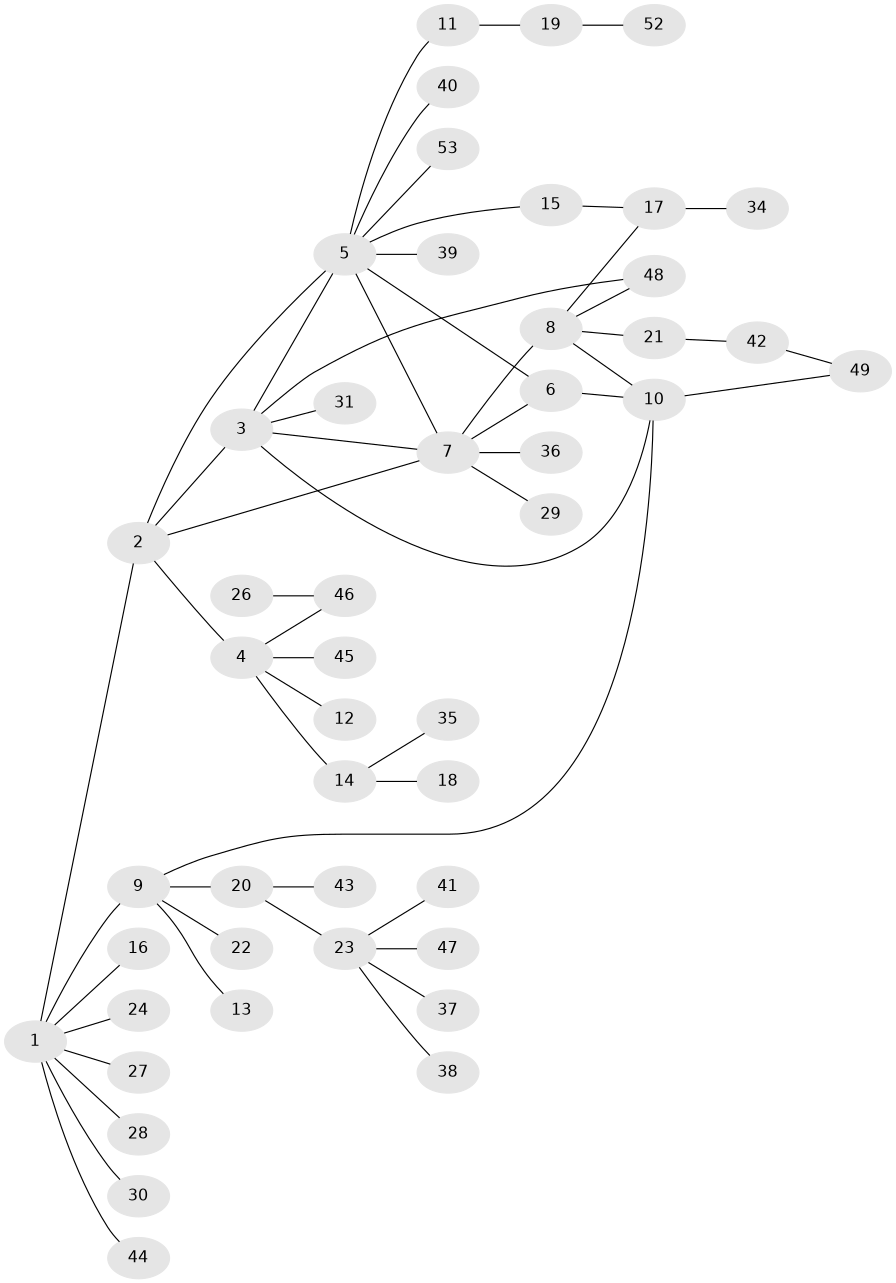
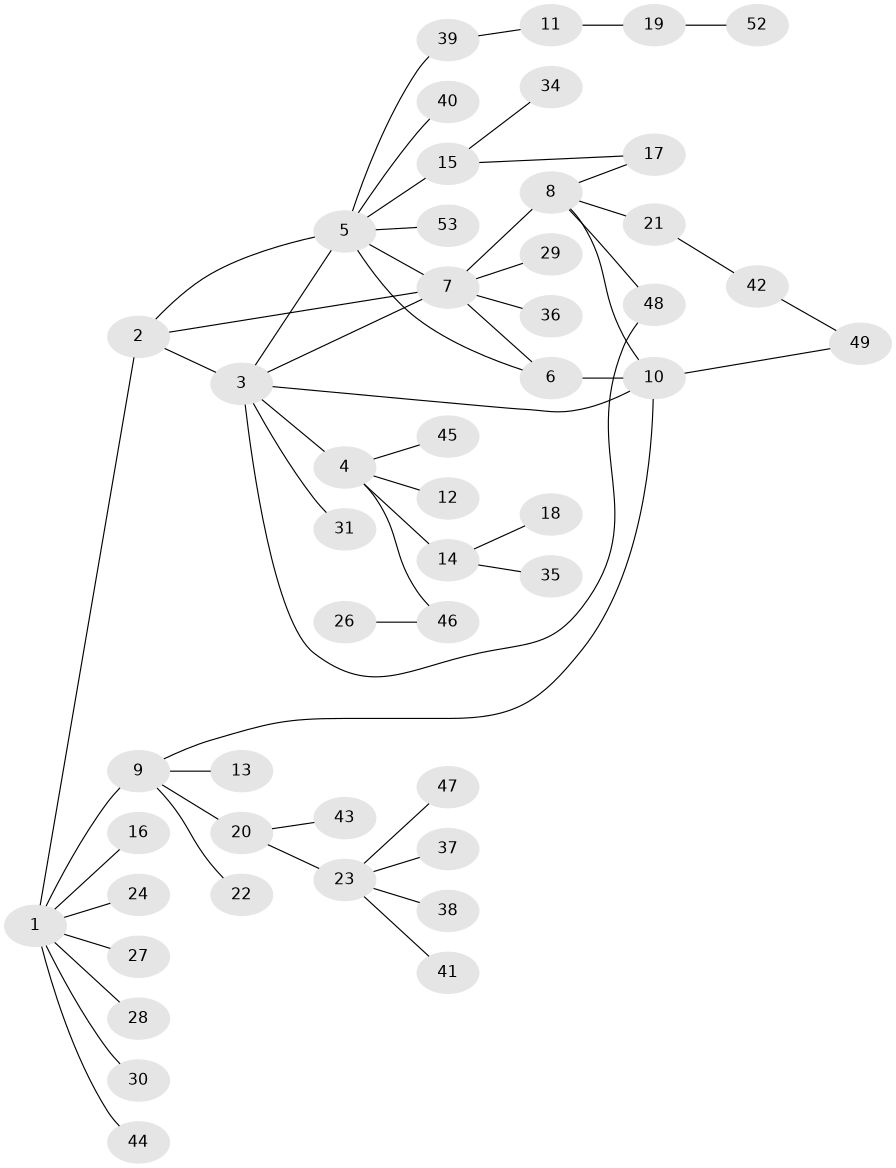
(380, 134) -> (499, 33)
(706, 209) -> (500, 125)
(188, 601) -> (293, 426)
